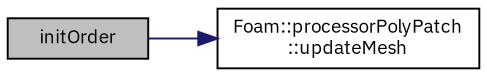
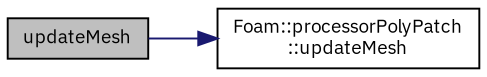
(78, 38) -> (78, 38)
